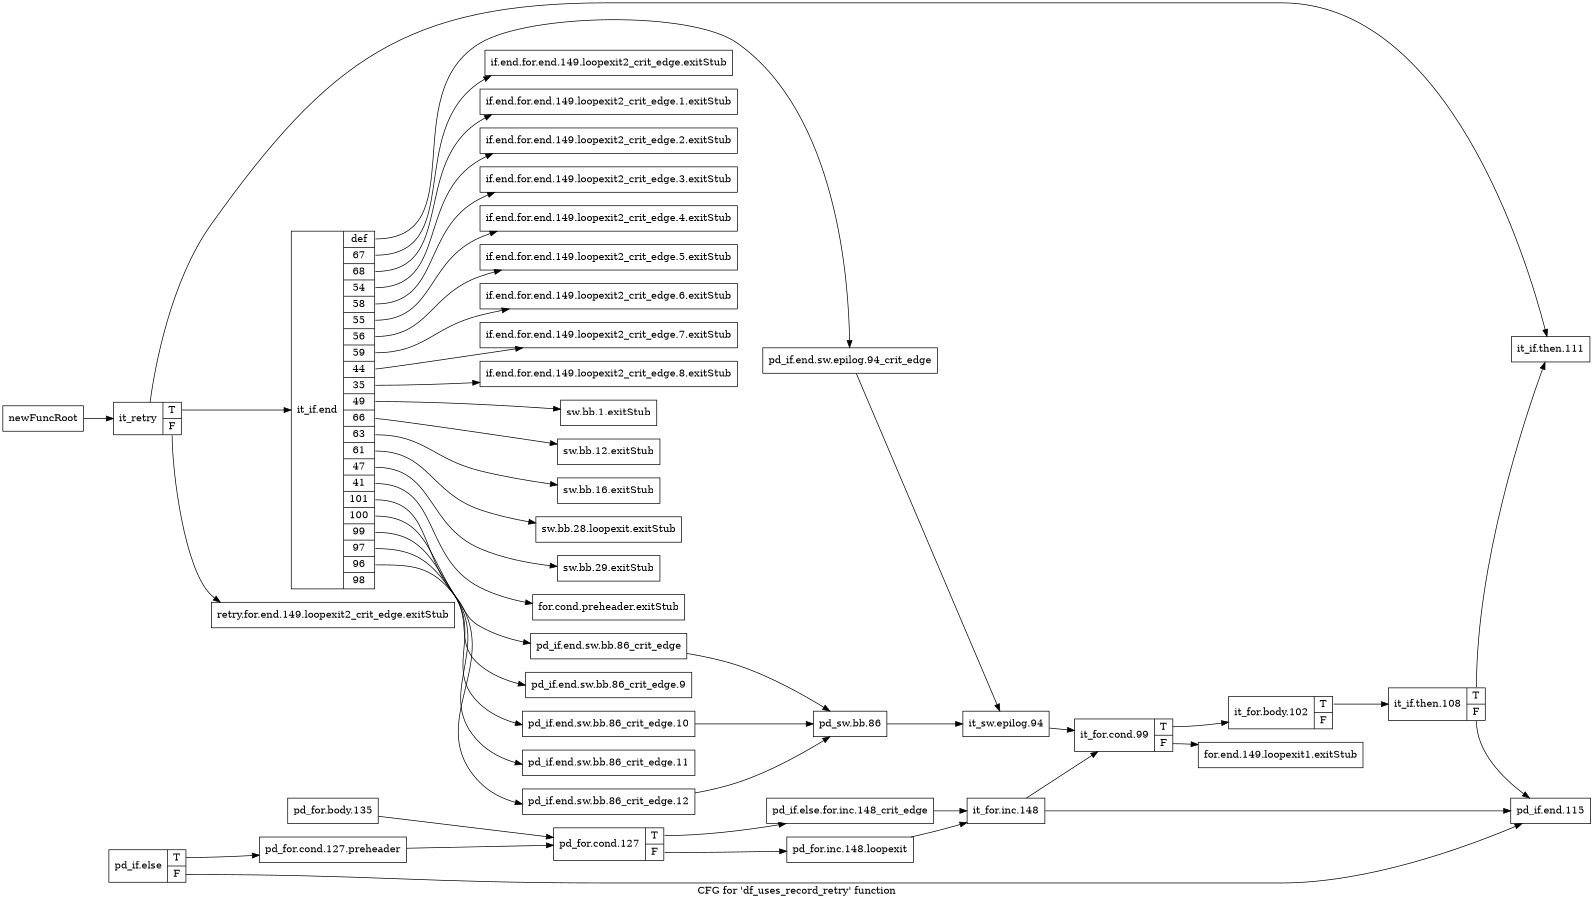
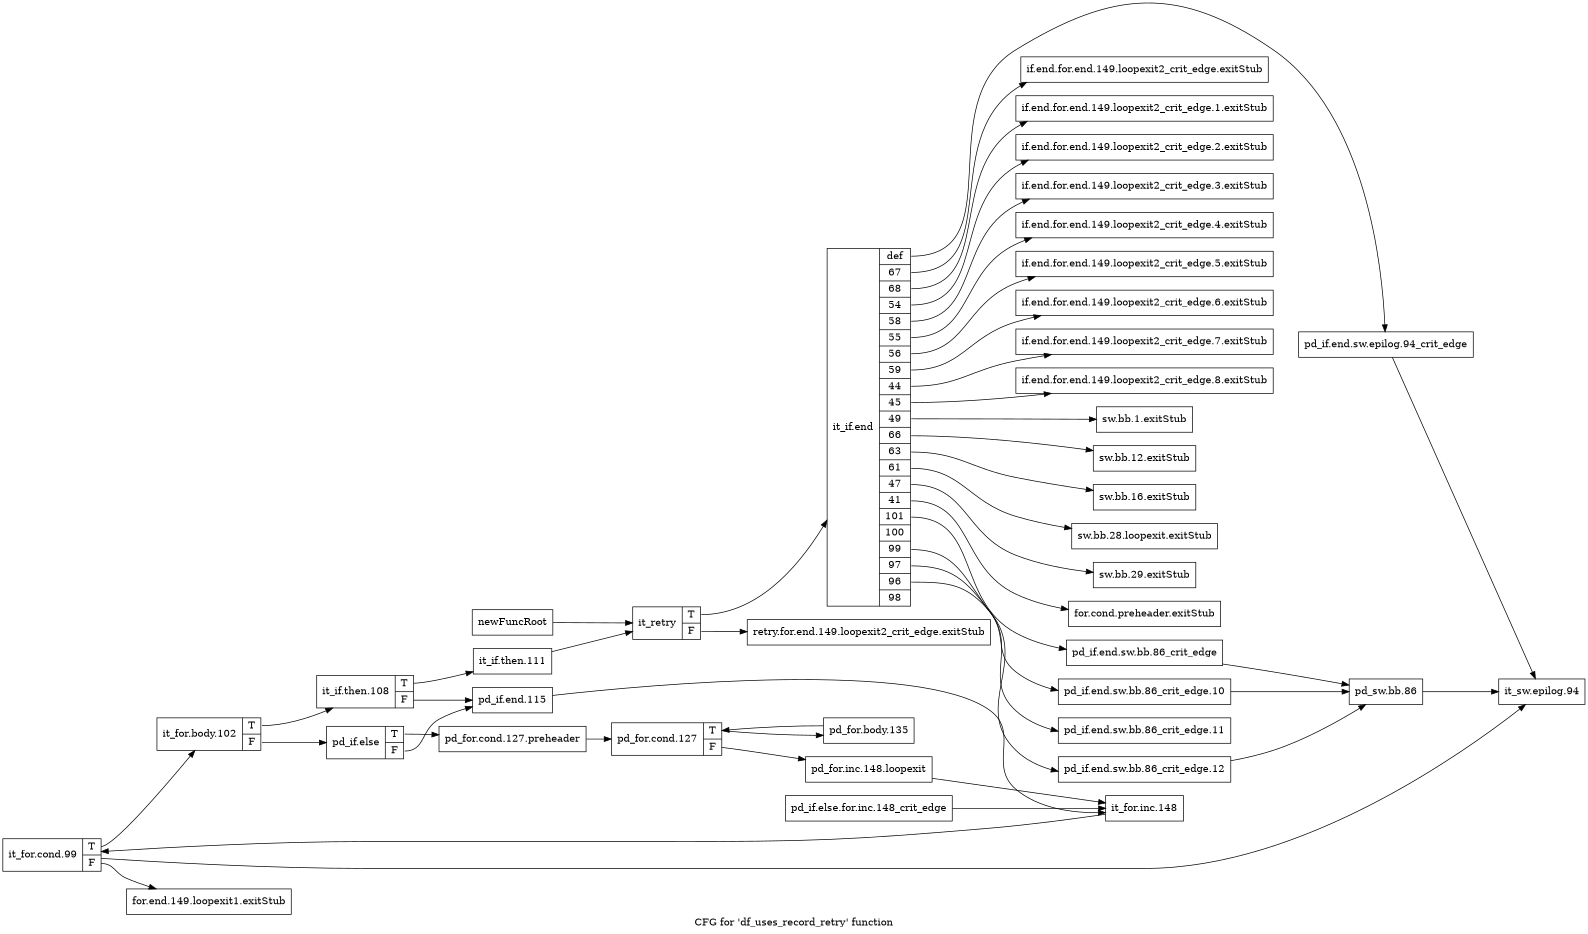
(834, 3) -> (589, 642)
(359, 385) -> (895, 403)
(609, 685) -> none
(1058, 729) -> (830, 868)
none -> (291, 743)
(1274, 811) -> (860, 681)
(722, 832) -> (769, 734)
